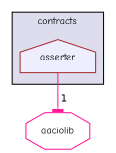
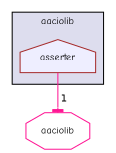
(58, 22) -> (58, 22)
